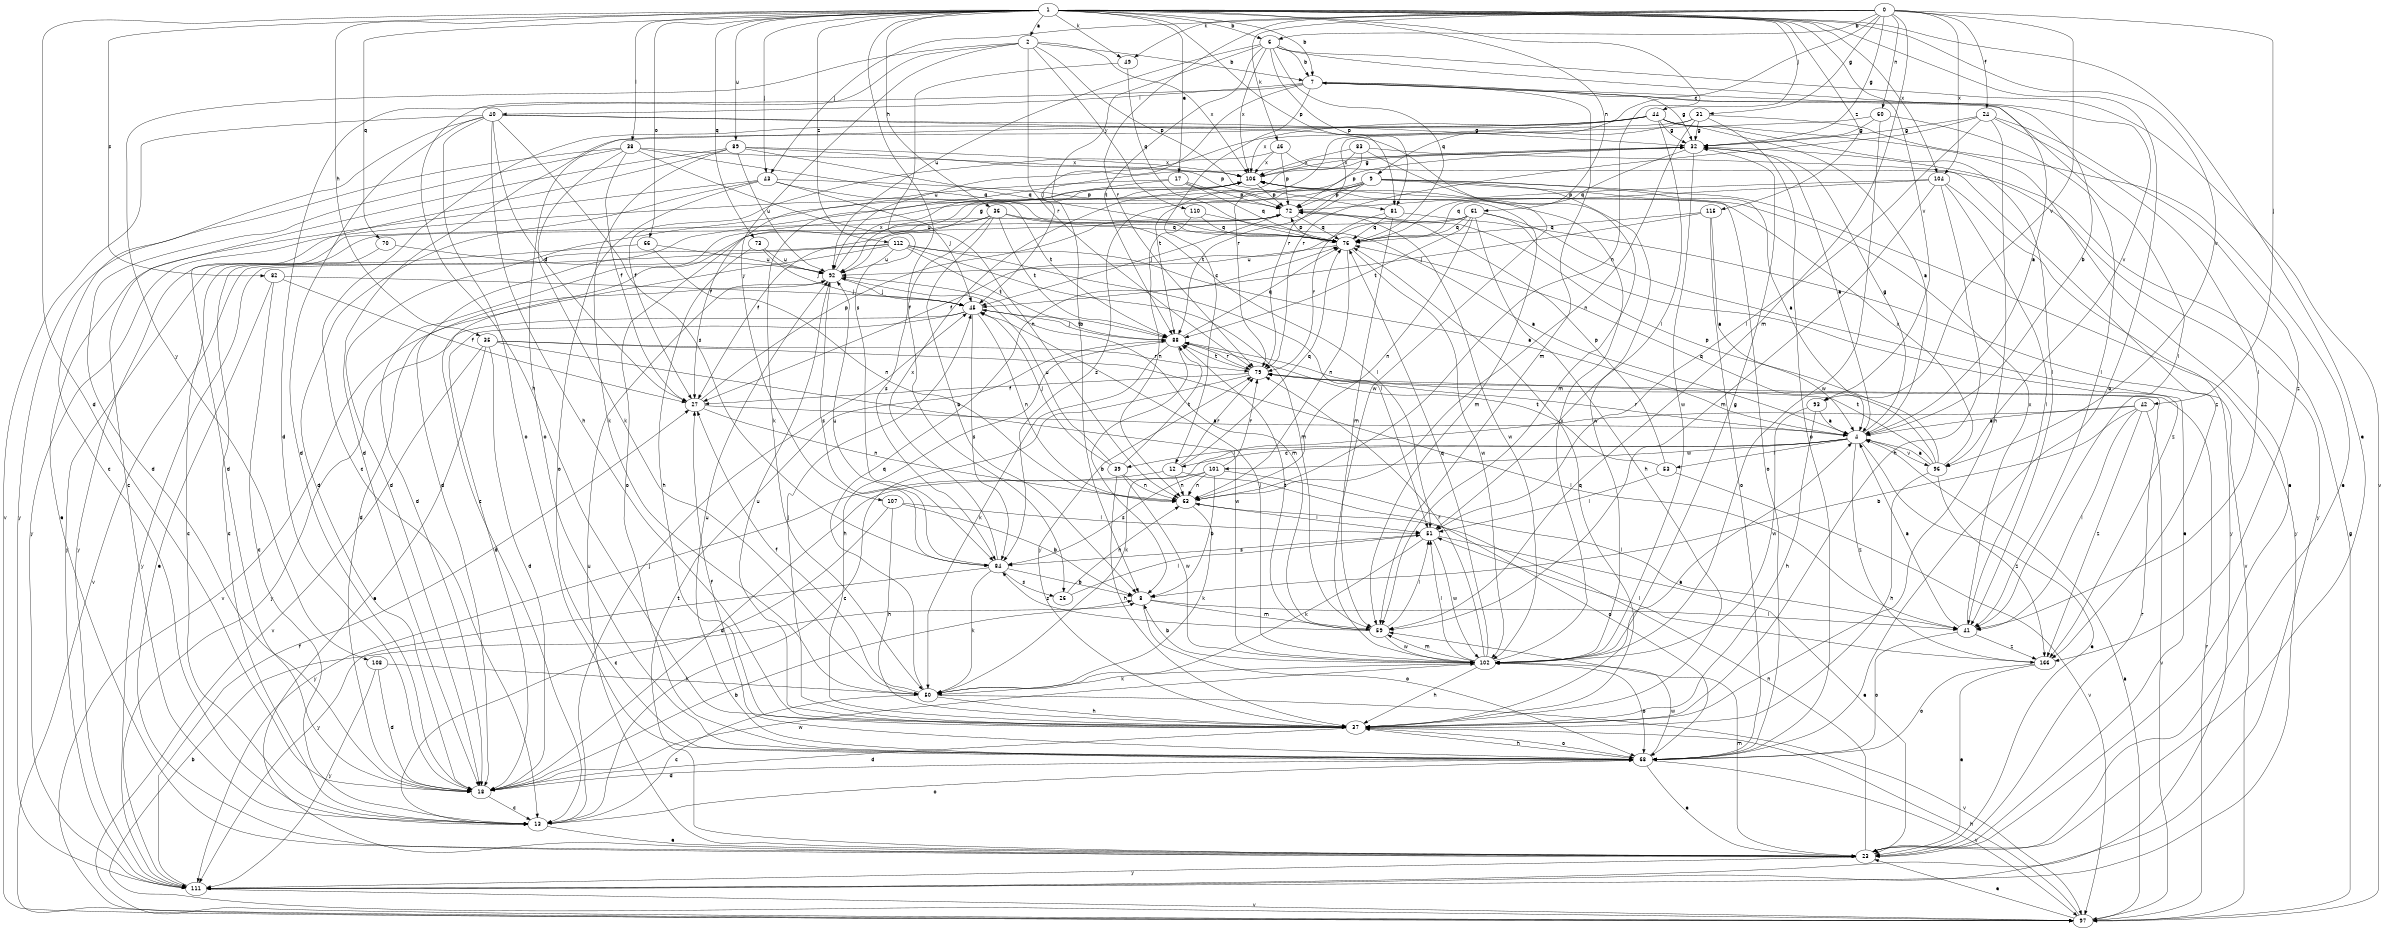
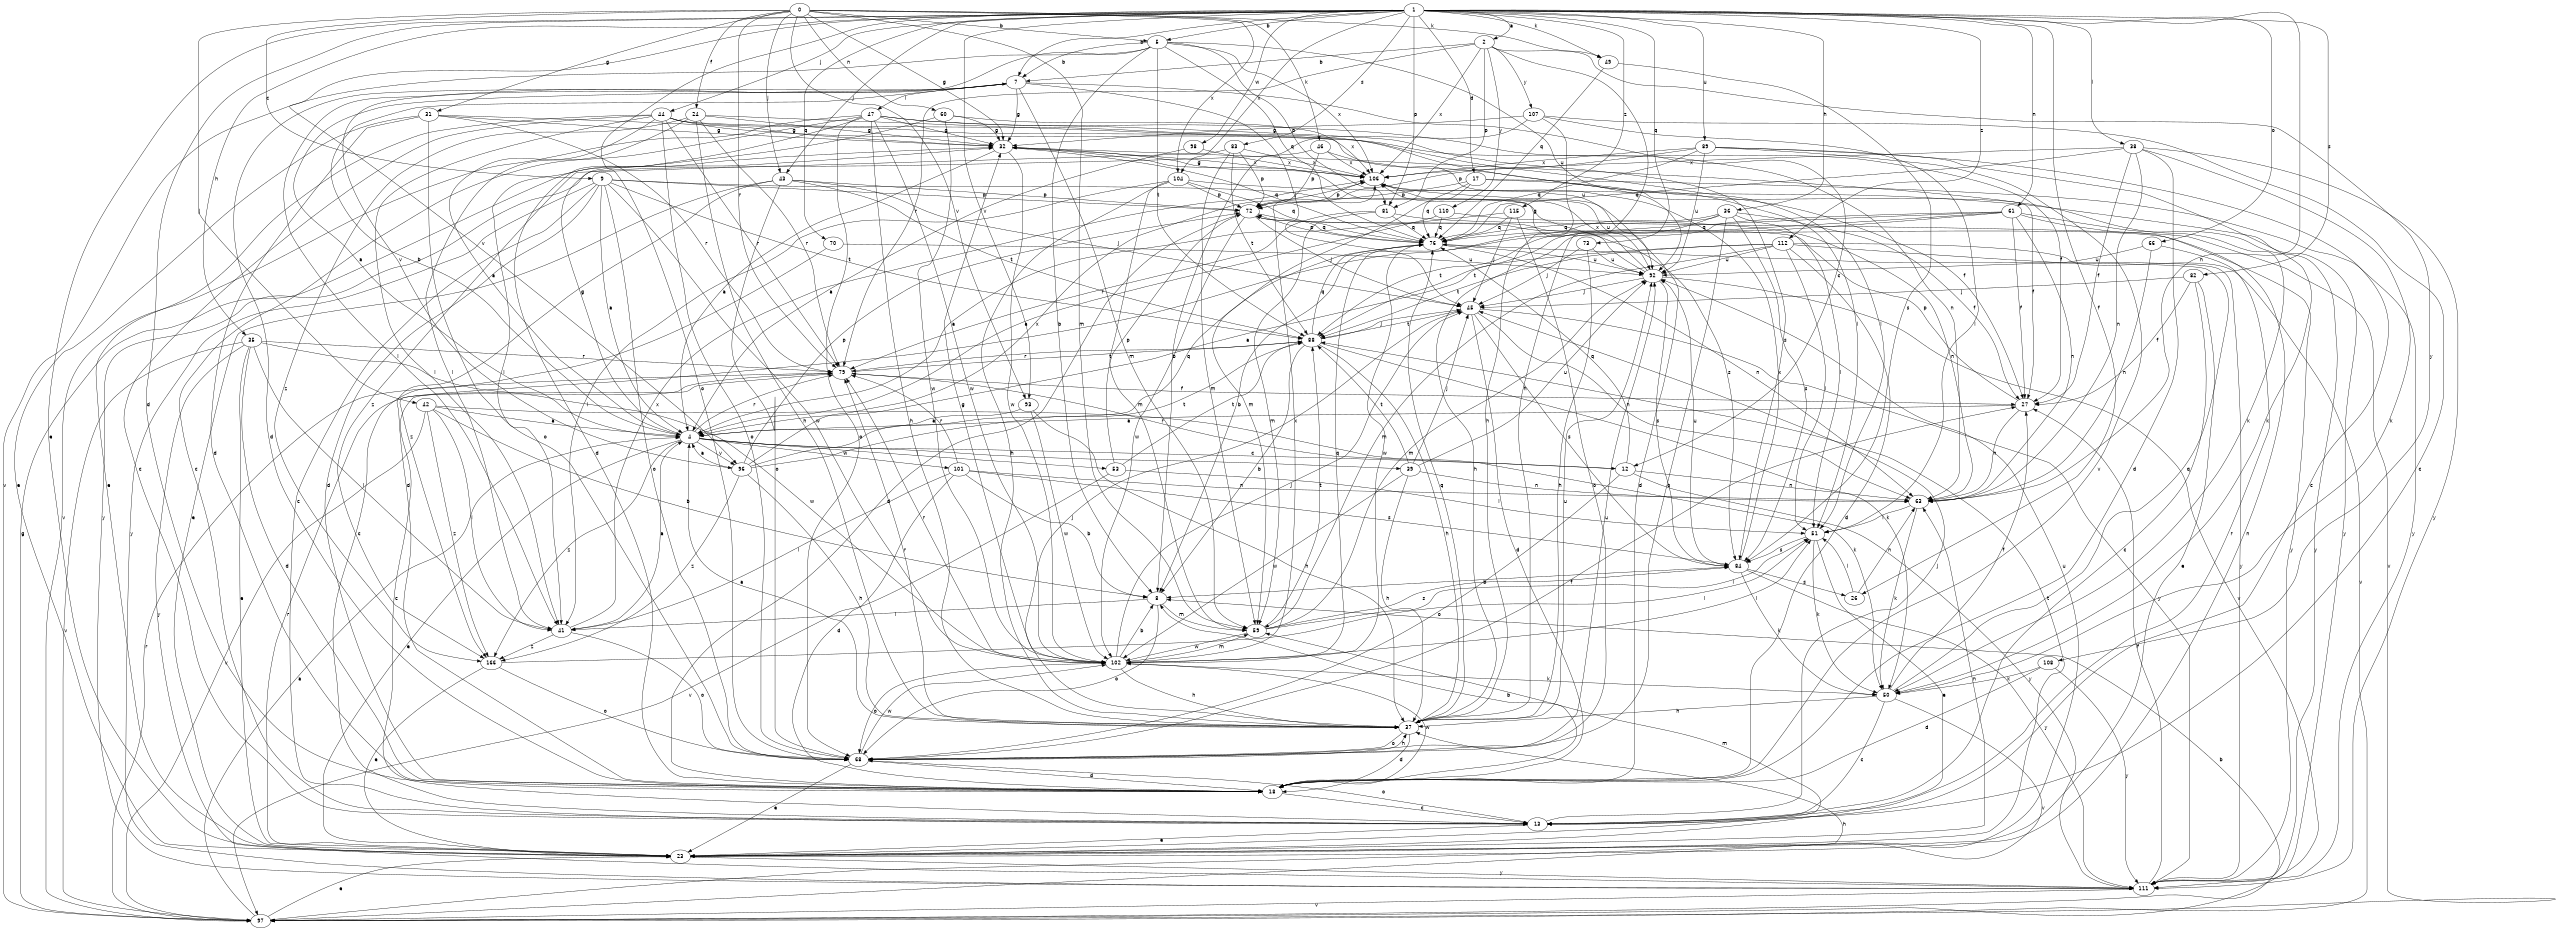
(1270, 42) -> (1157, 42)
none -> (1340, 96)
(1184, 98) -> (1472, 98)
(493, 115) -> (871, 115)
none -> (1257, 129)
none -> (1194, 147)
(229, 469) -> (2099, 469)
(229, 534) -> (2232, 534)
(2185, 534) -> (2248, 534)
(1040, 550) -> (905, 550)
(1452, 599) -> none
(1877, 802) -> none
none -> (848, 868)
